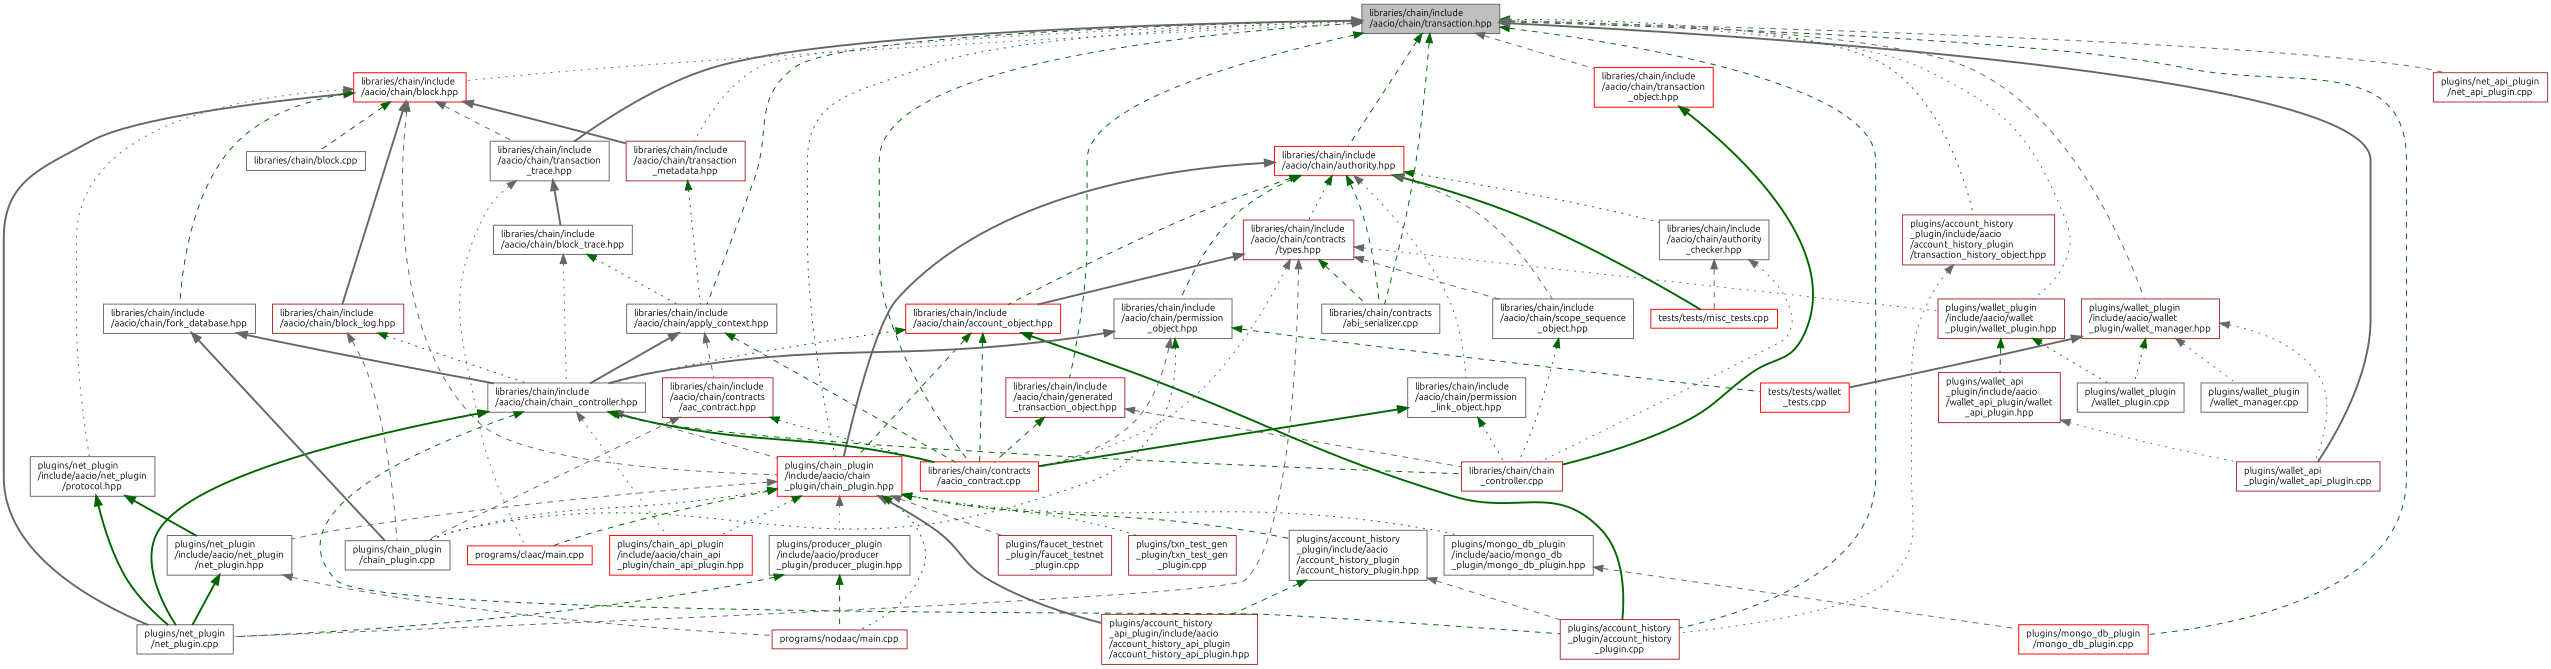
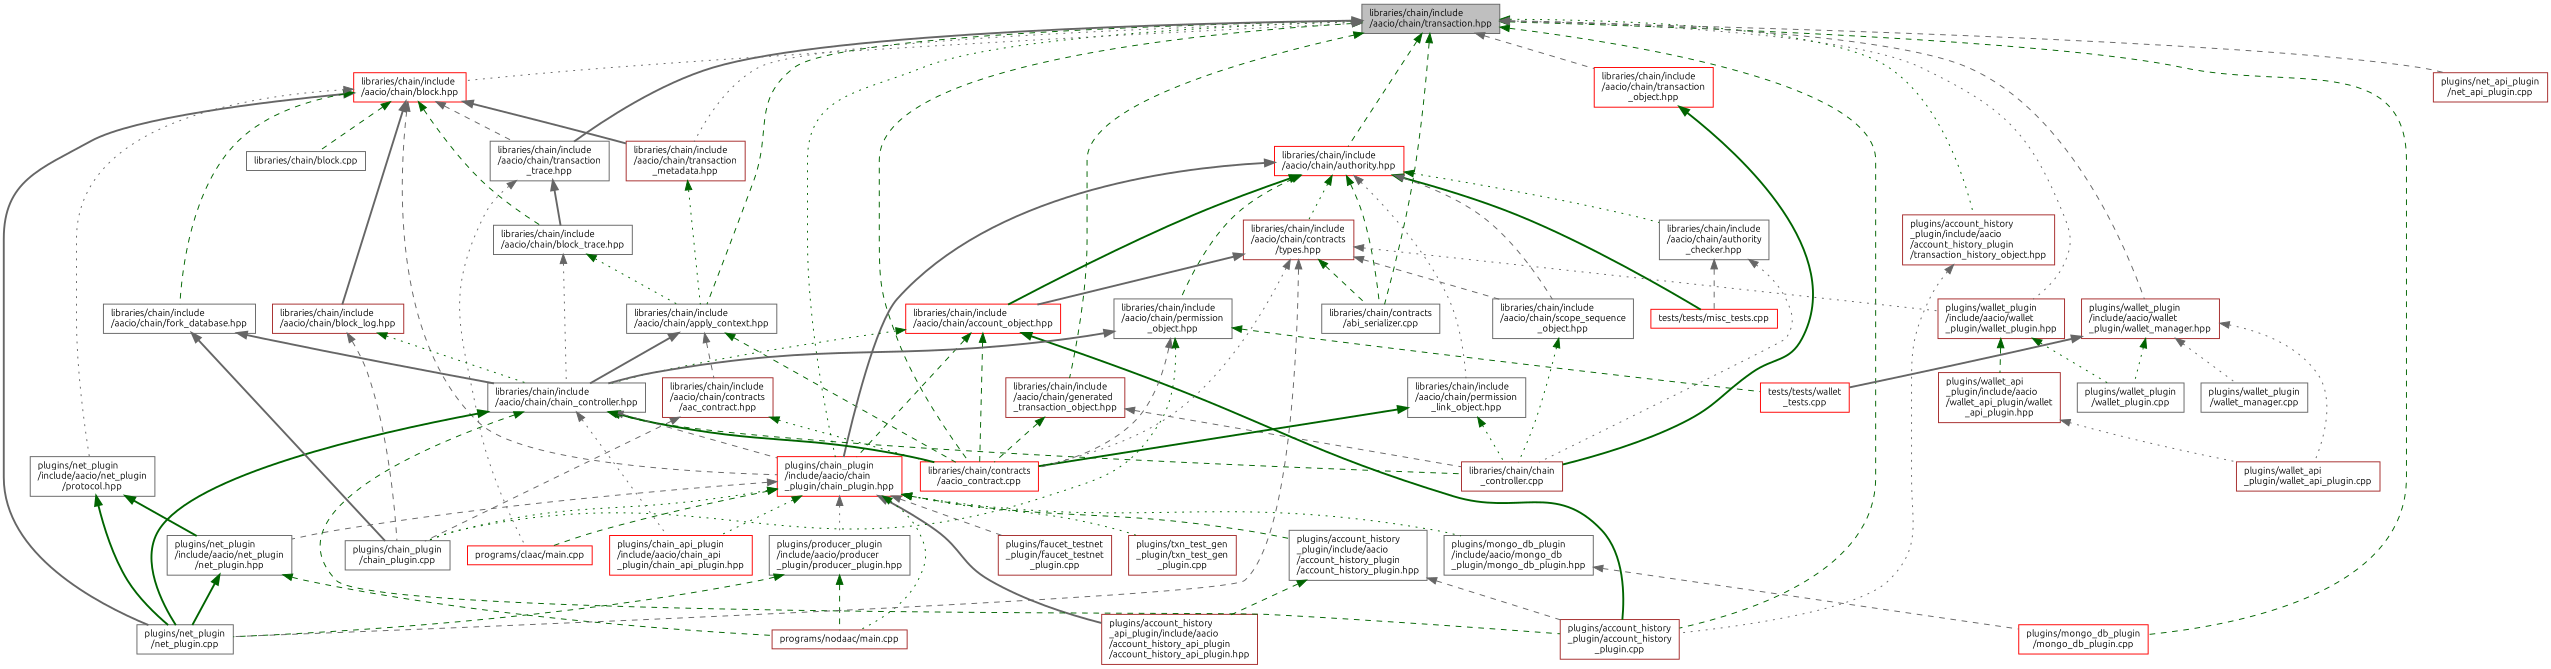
(2106, 74) -> none
none -> (475, 175)
(1147, 236) -> (1147, 236)
(495, 611) -> (495, 611)
